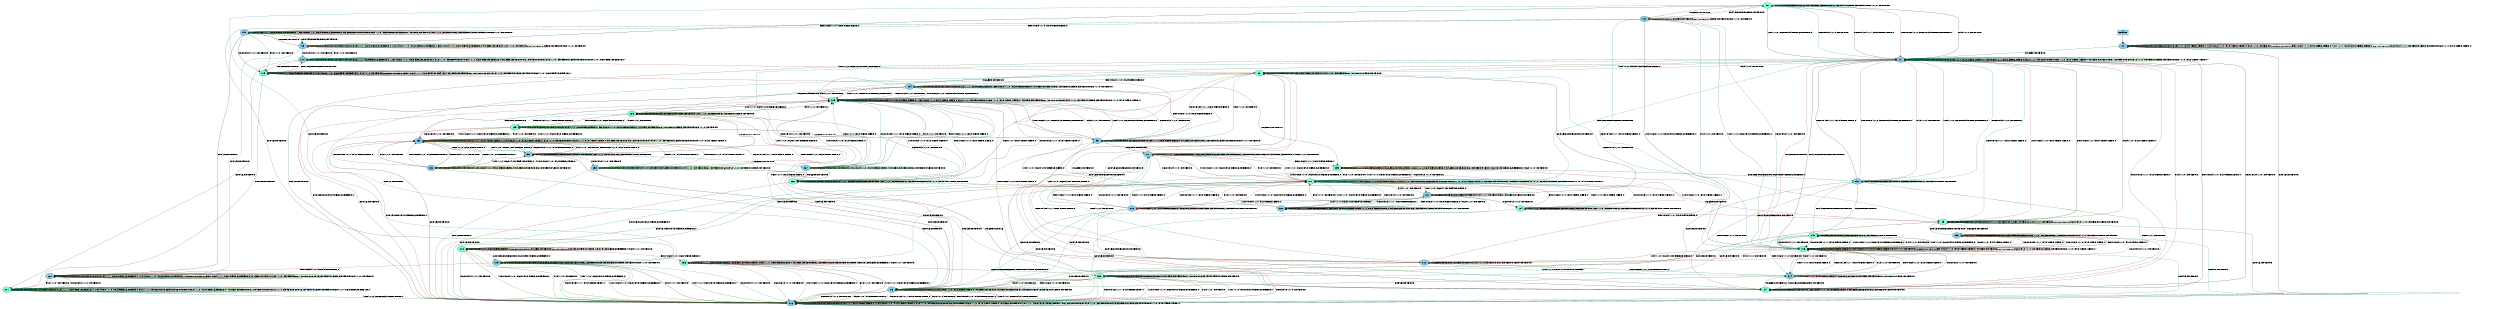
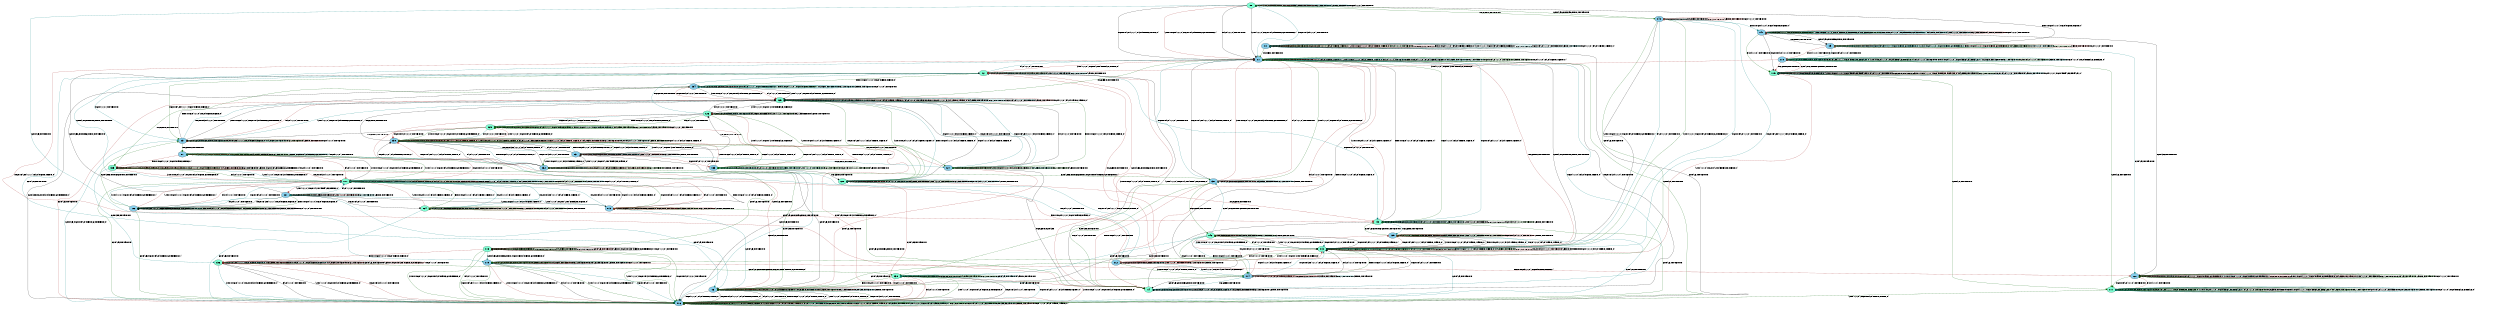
(2123, 33) -> none
(618, 232) -> (366, 301)
